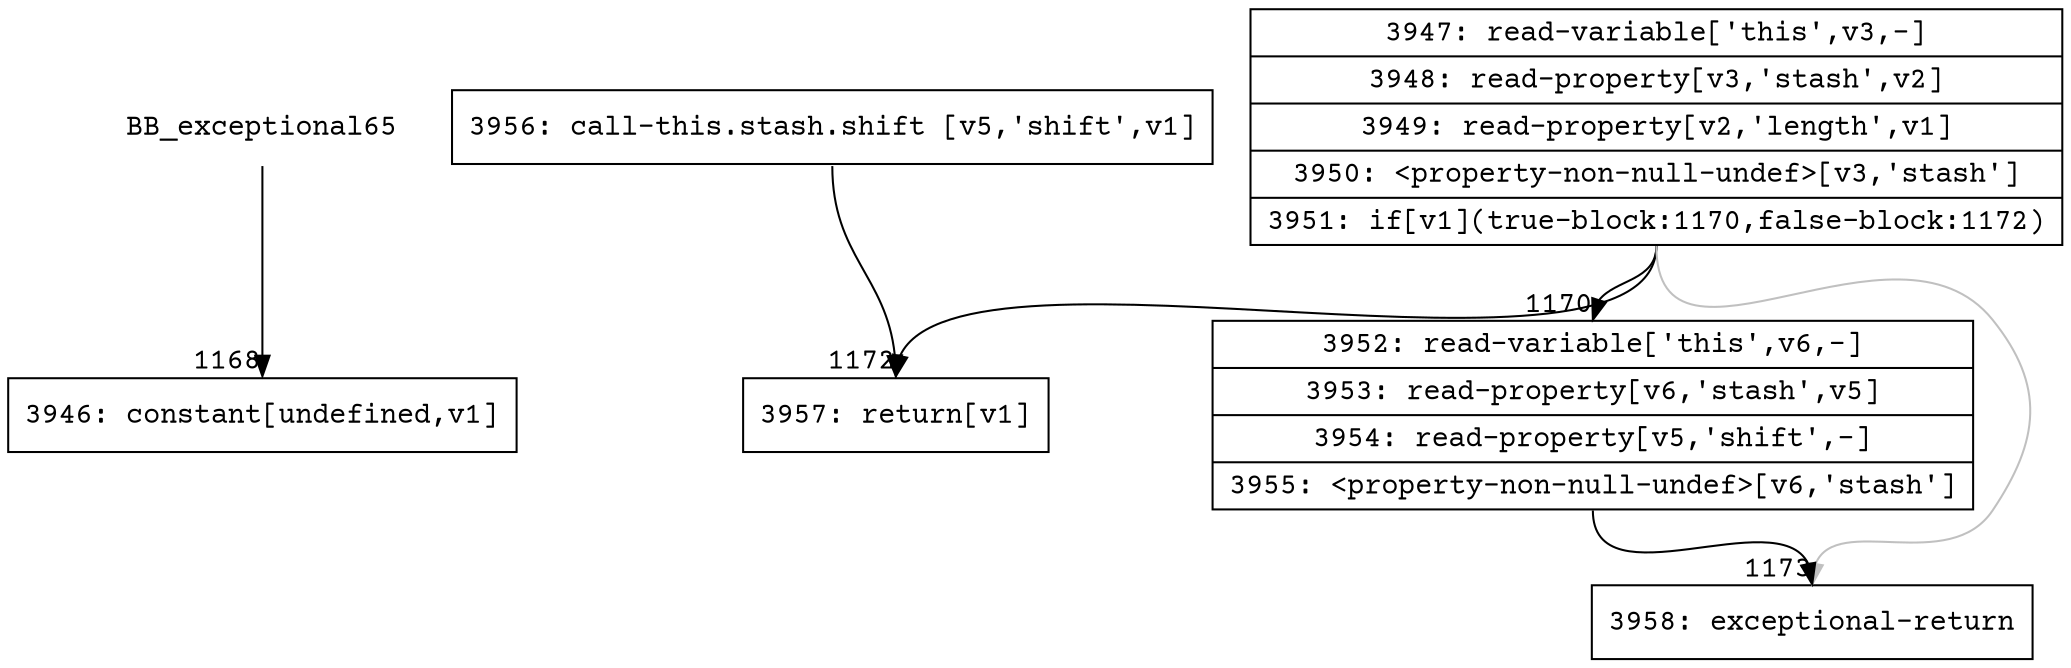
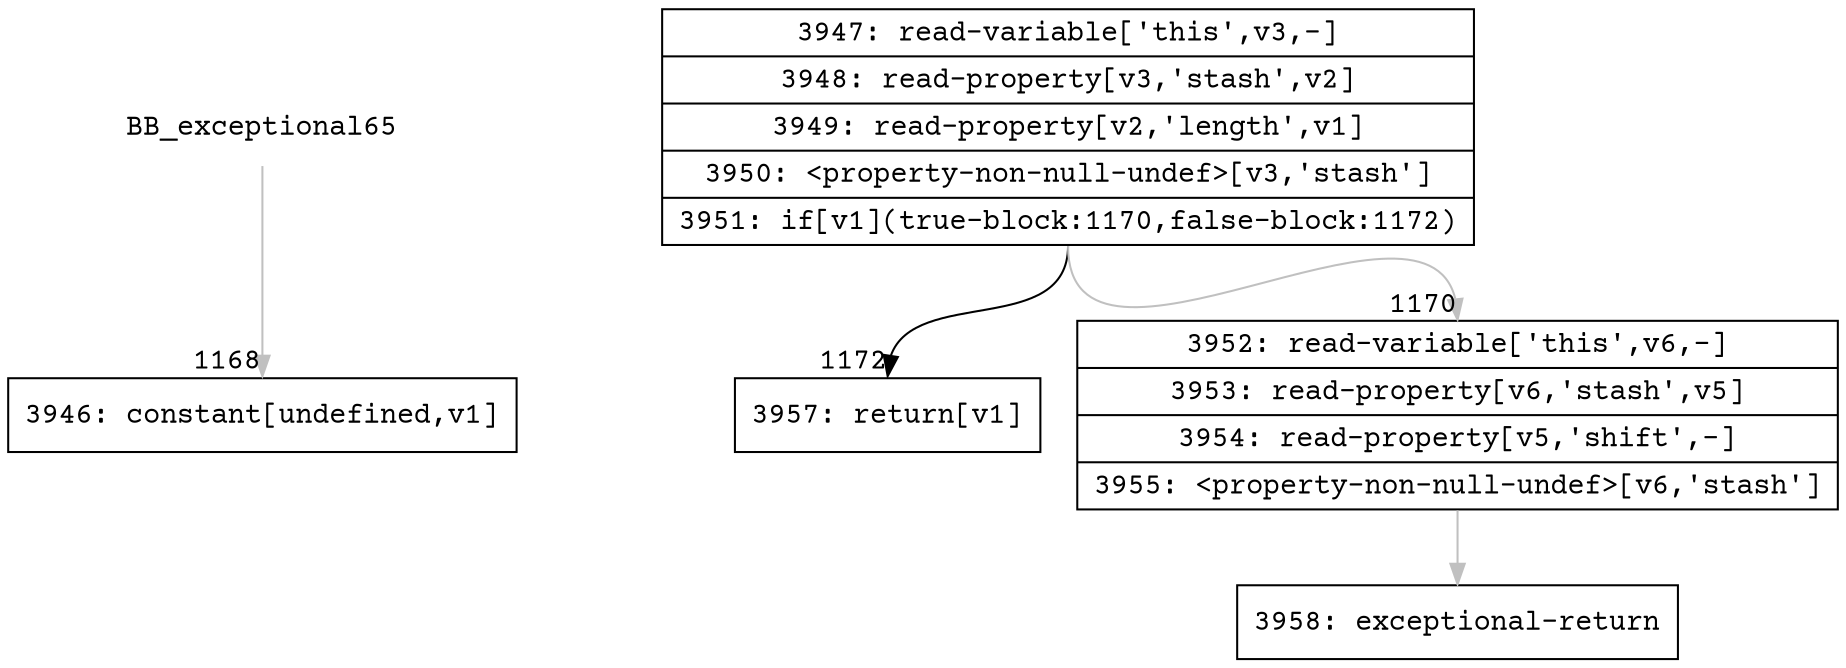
(832, 127) -> none
(262, 261) -> (262, 261)
(1634, 278) -> (1253, 286)
(1997, 326) -> none
(1692, 549) -> (1458, 537)
